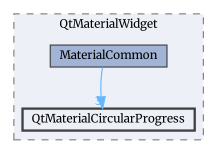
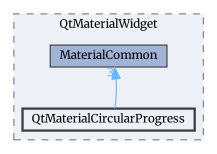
(101, 82) -> (116, 94)
